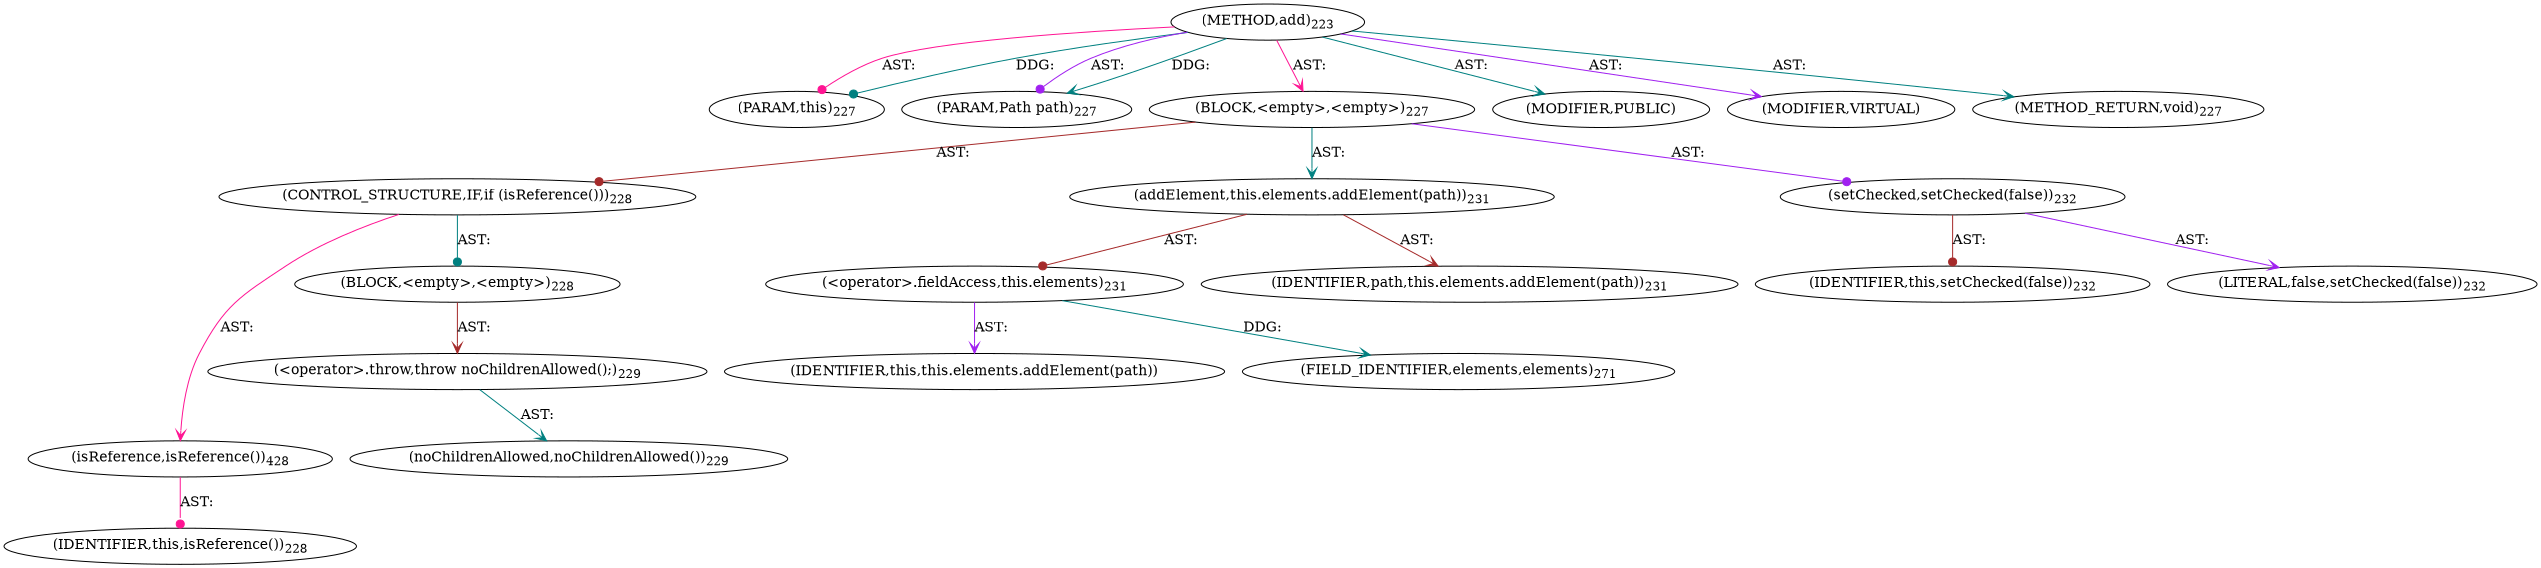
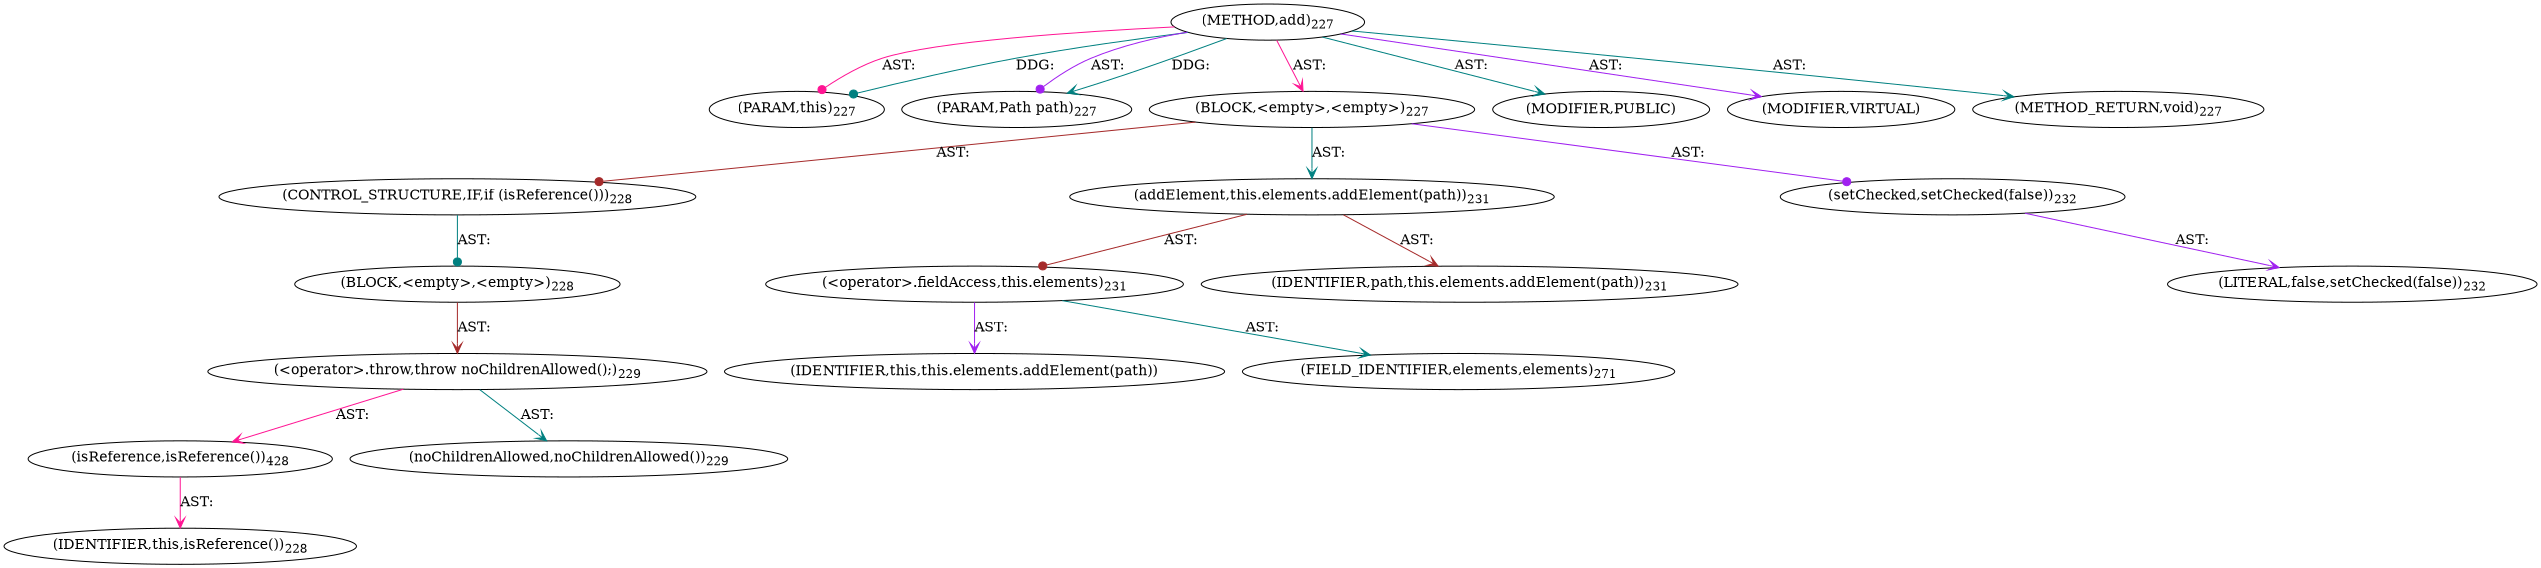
(1323, 21) -> (1323, 21)
(1953, 284) -> none
(253, 289) -> (323, 414)
(1265, 328) -> (1265, 328)
(180, 498) -> (180, 498)
